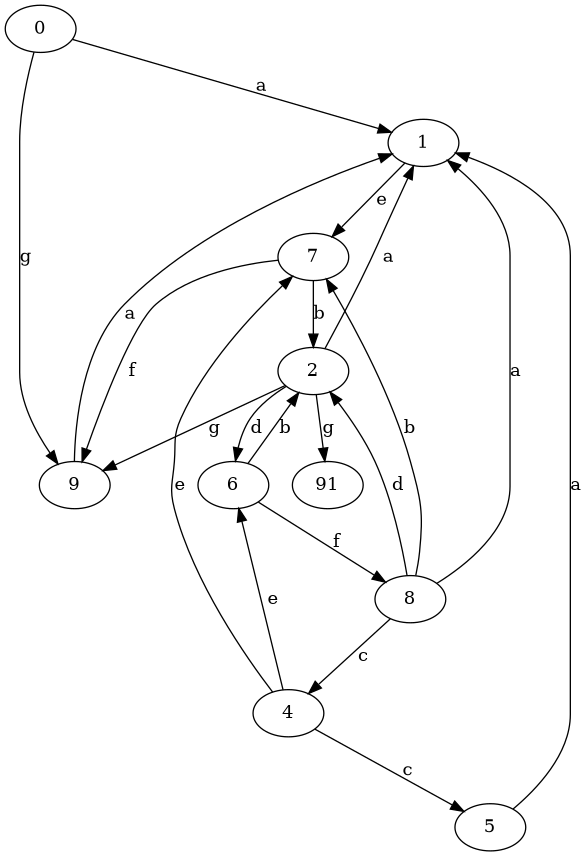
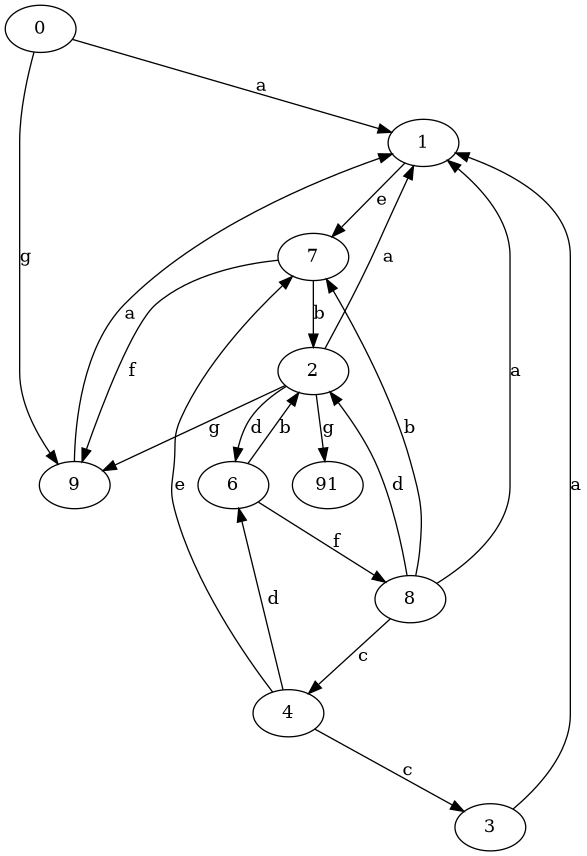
(273, 599) -> (274, 599)
(490, 827) -> (490, 827)
